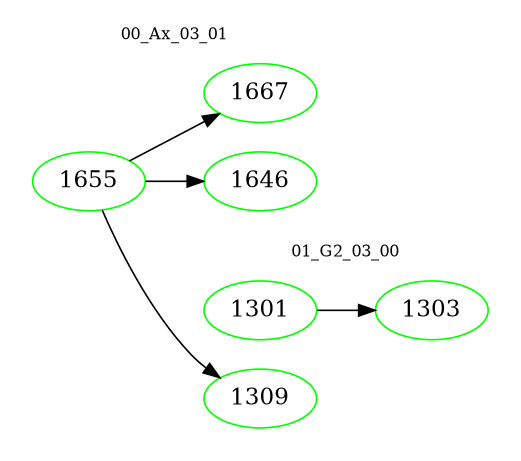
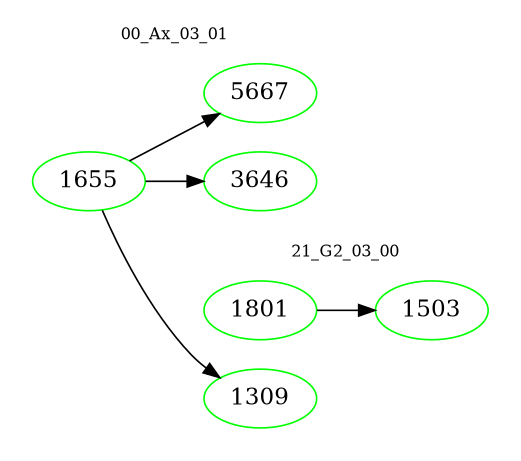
(260, 93) -> (260, 93)
(260, 181) -> (260, 181)
(346, 252) -> (346, 252)
(260, 310) -> (260, 310)
(432, 310) -> (432, 310)
